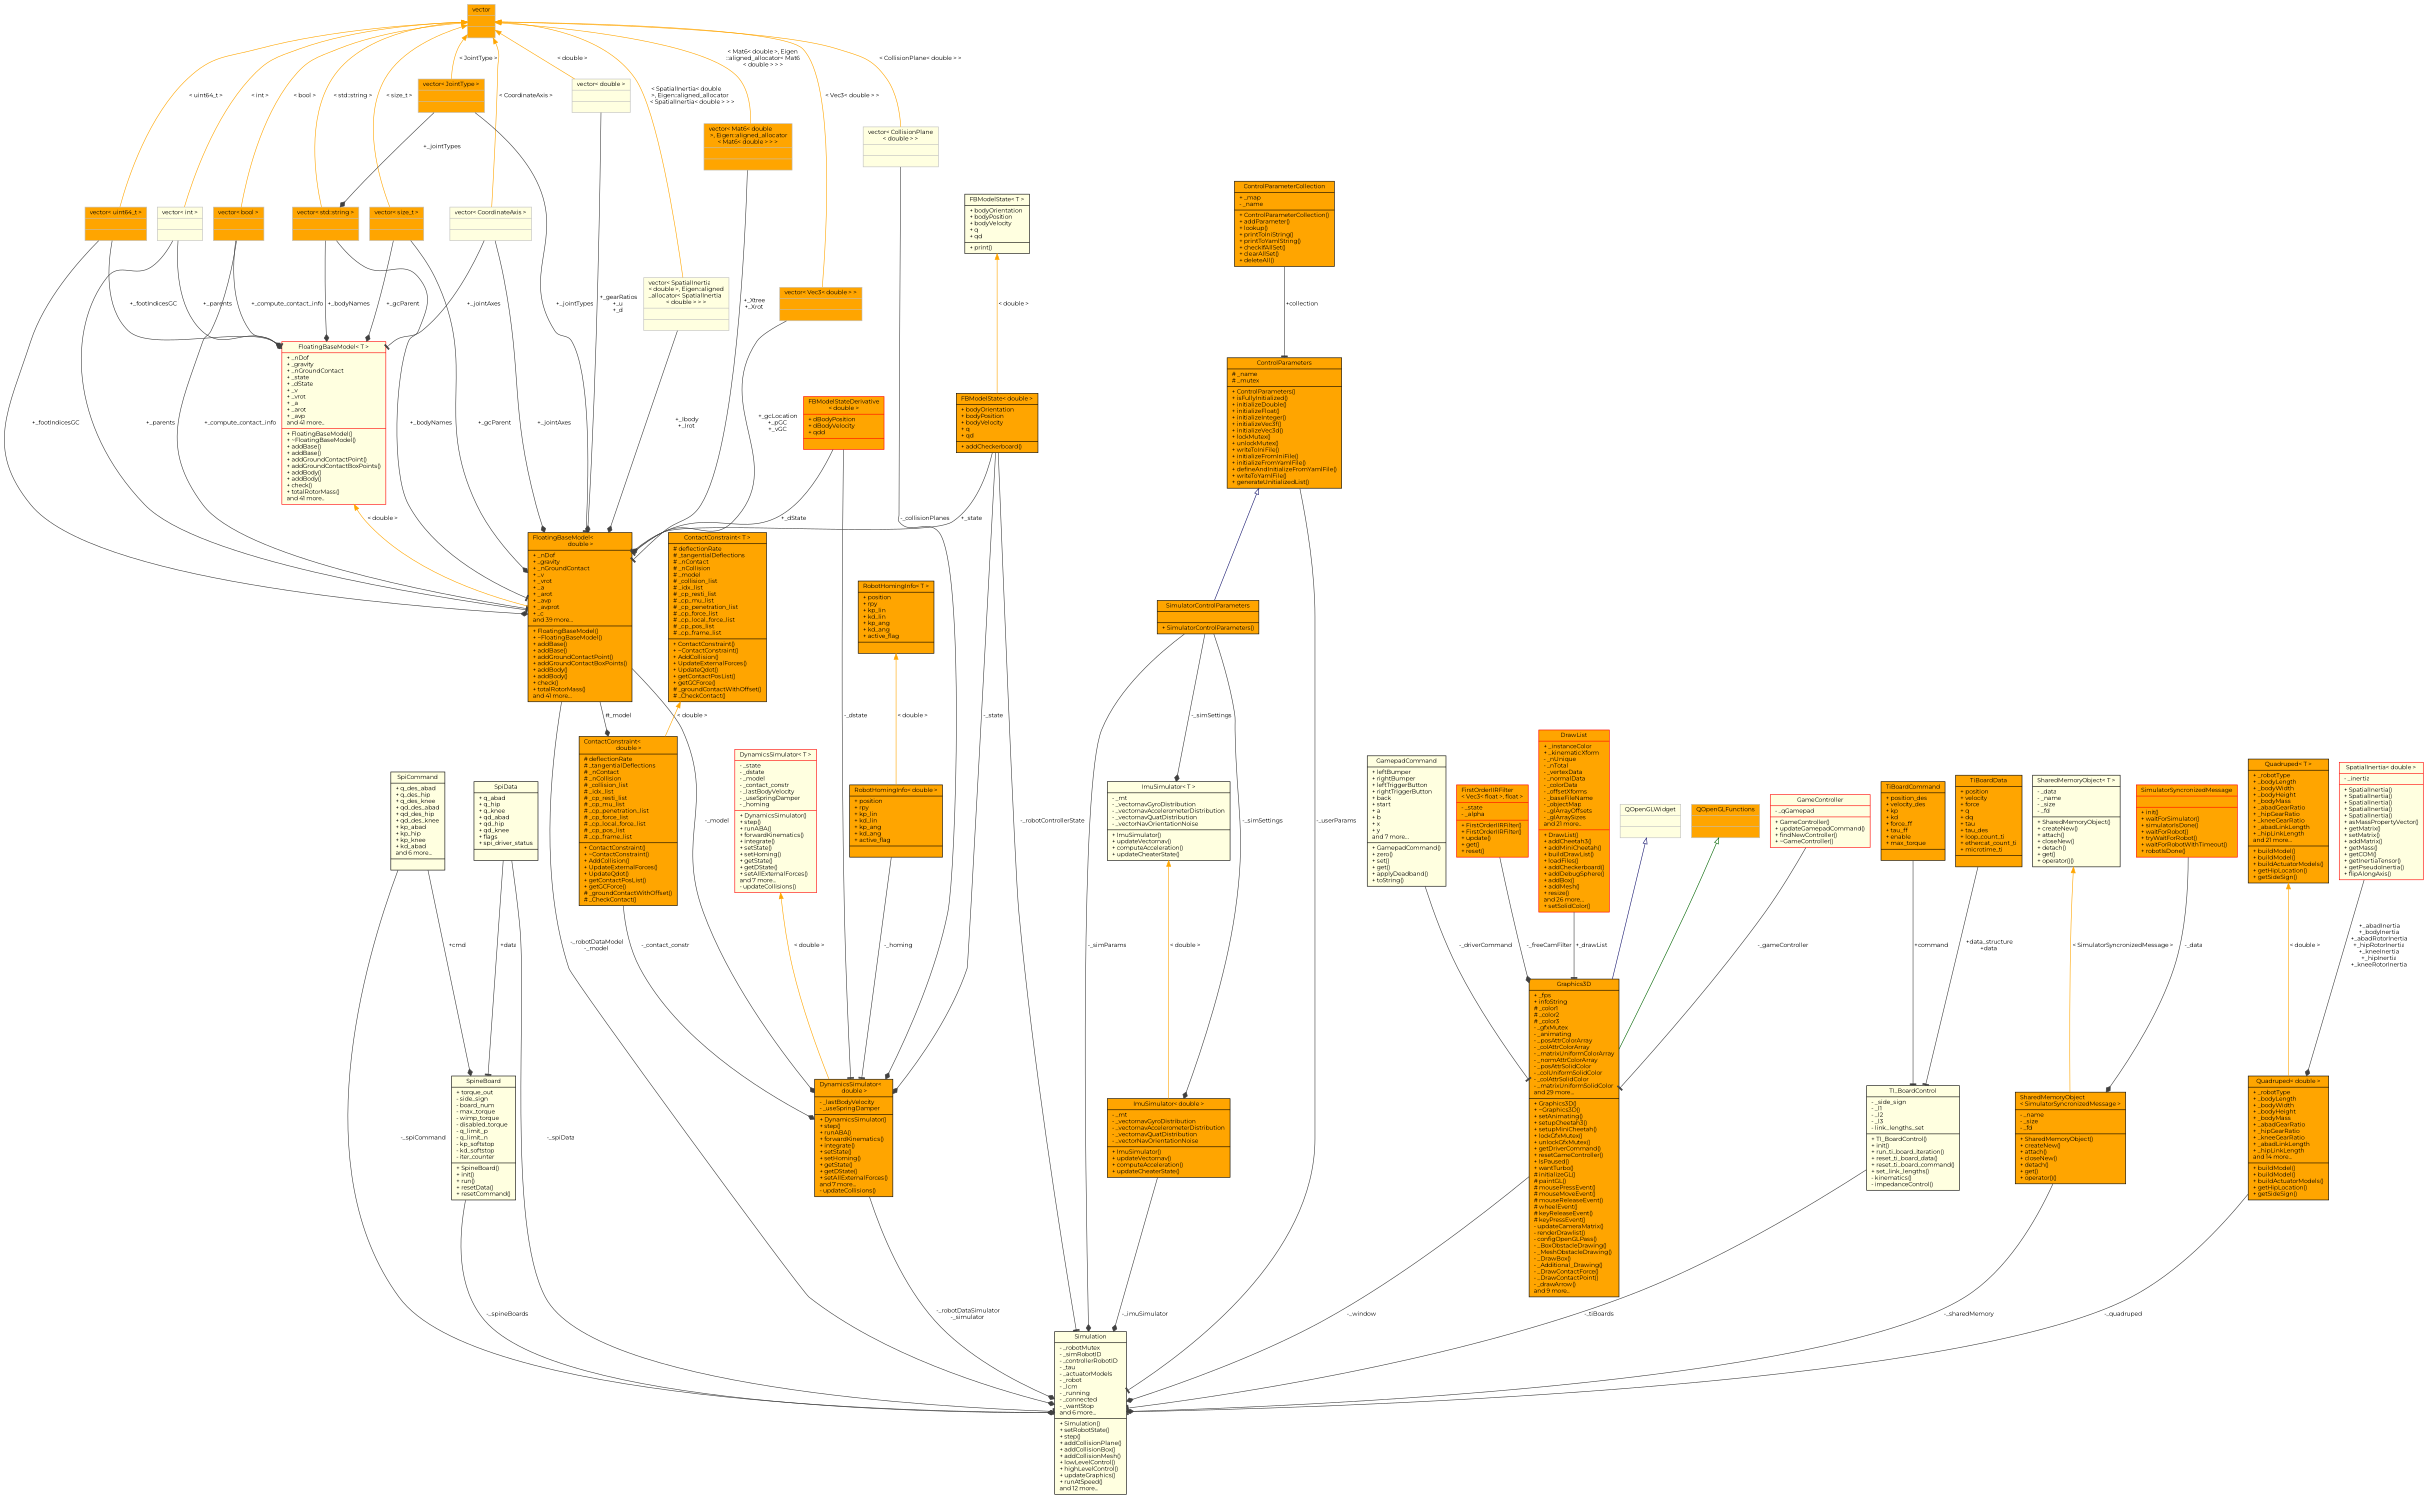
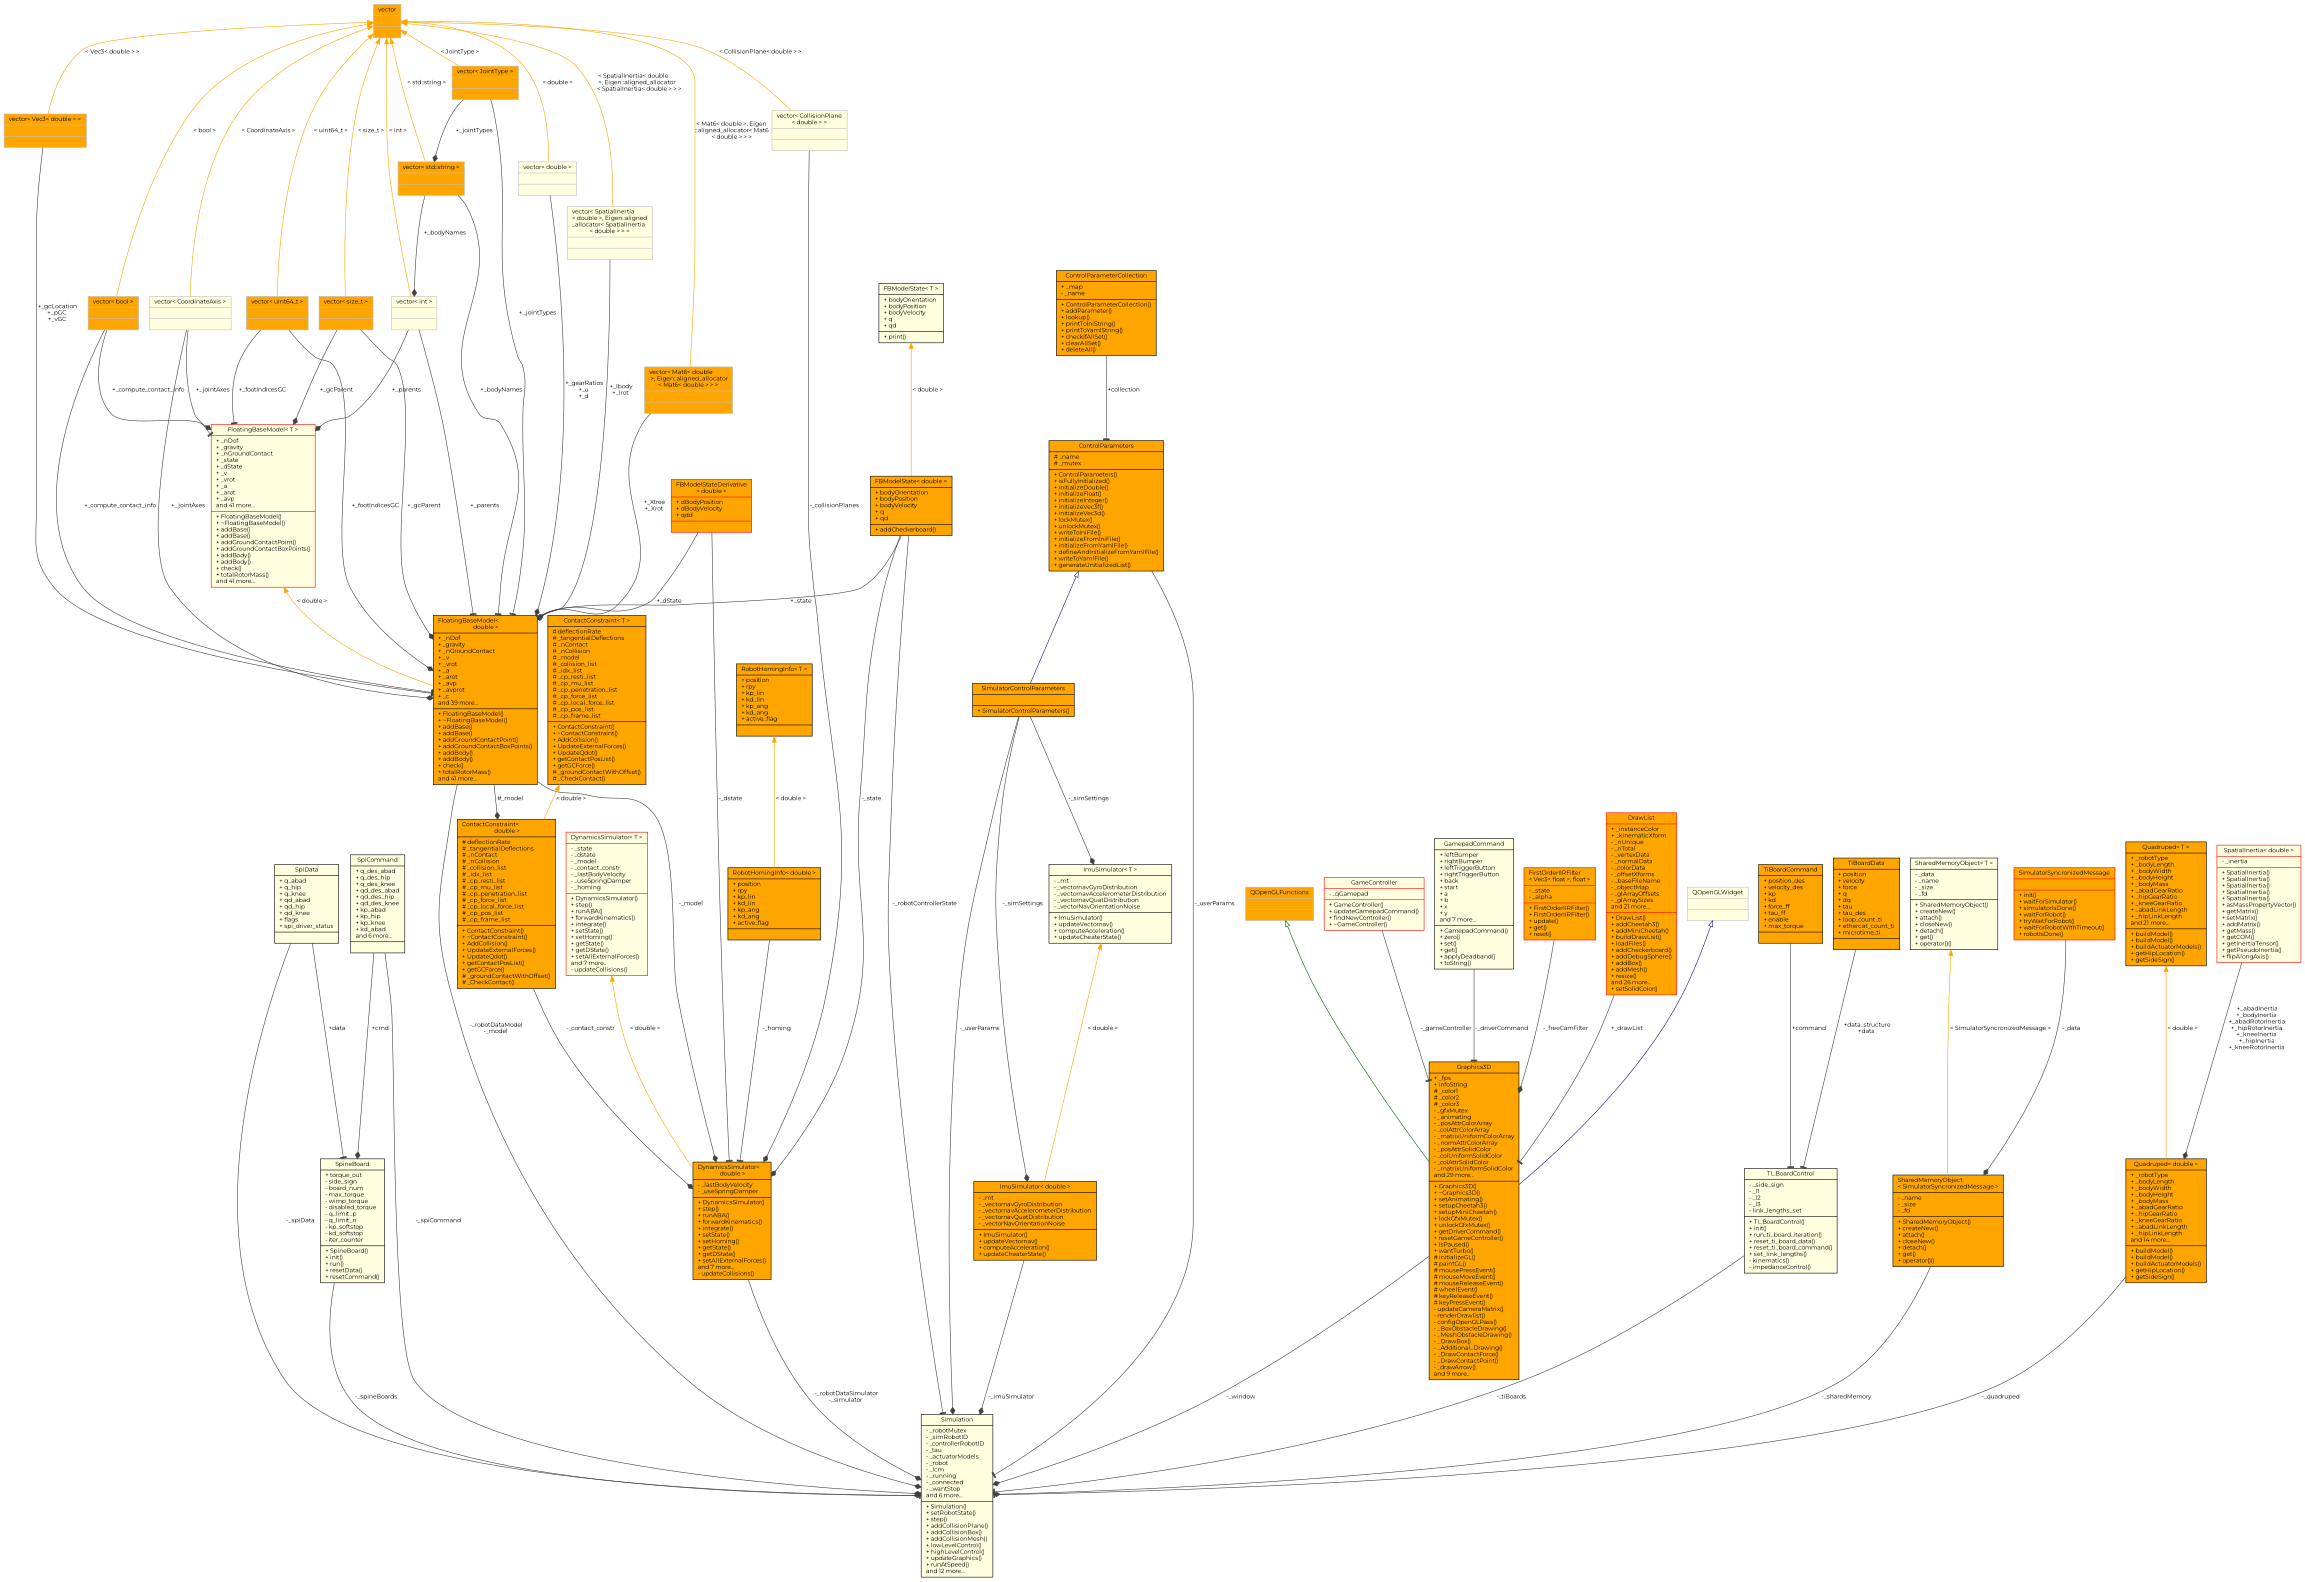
(325, 288) -> (417, 242)
(1107, 946) -> (979, 1028)
